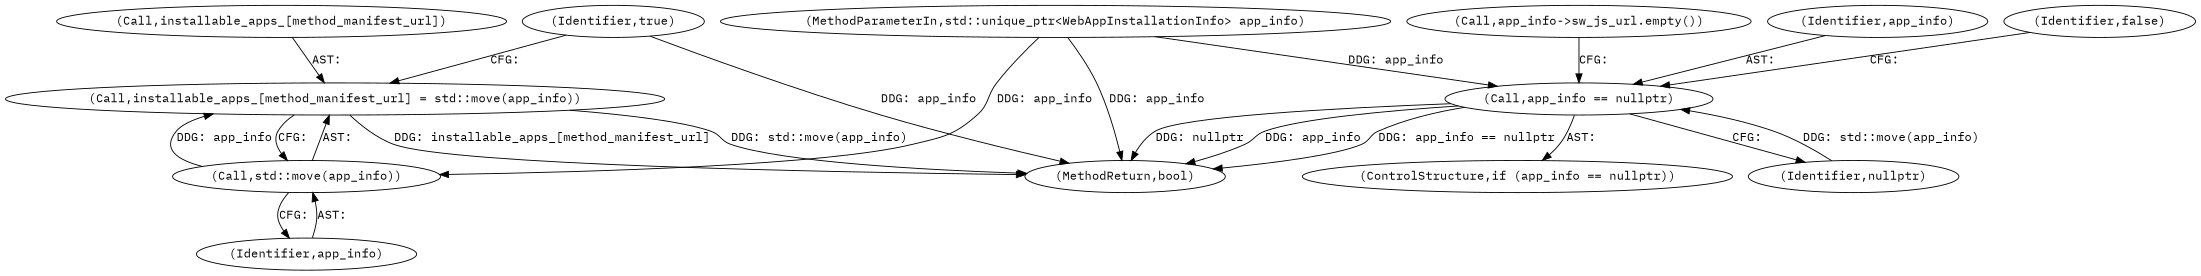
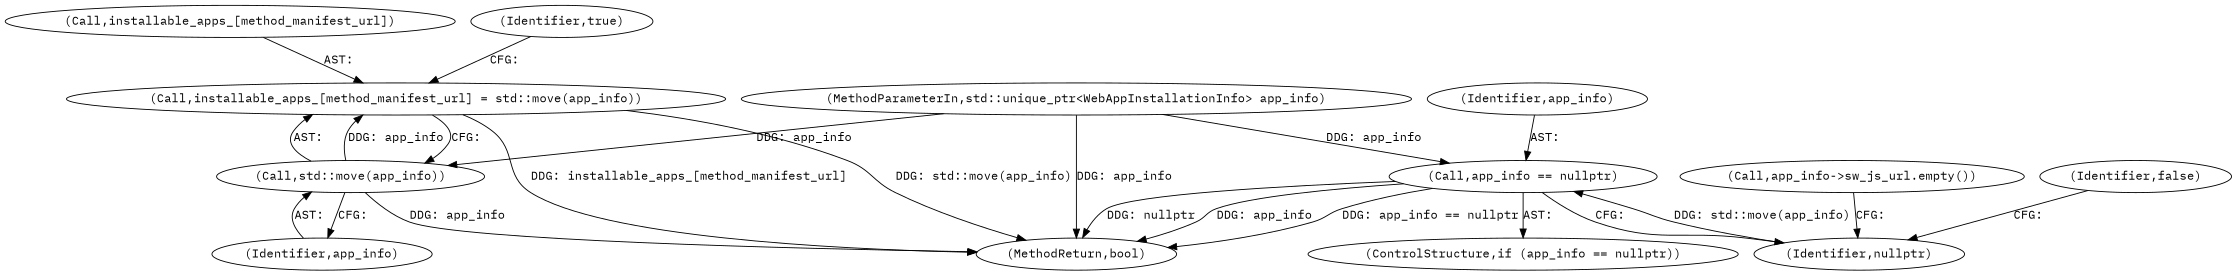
(1579, 56) -> (1855, 211)
(1850, 59) -> (2002, 214)
(853, 106) -> (661, 243)
